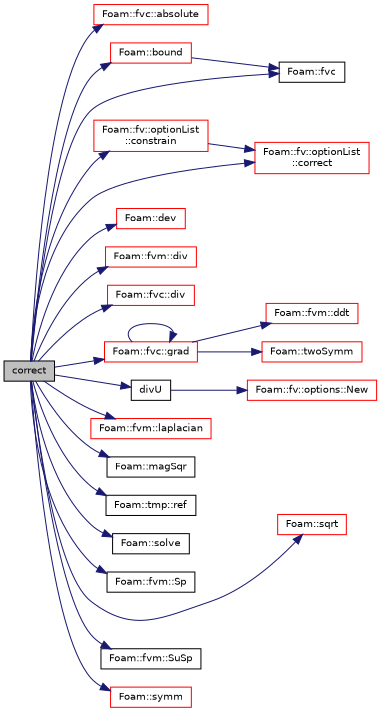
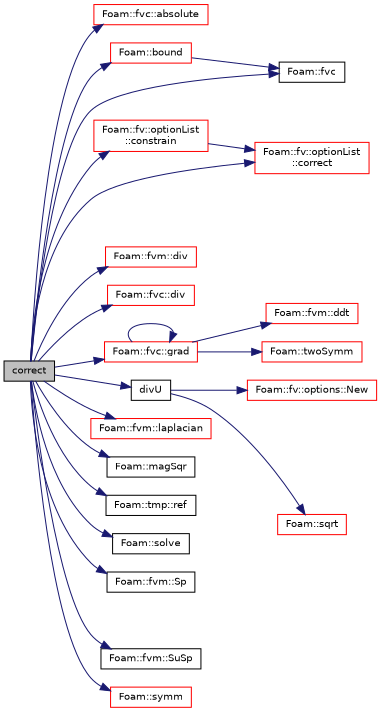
(151, 219) -> none
(91, 601) -> (245, 438)
